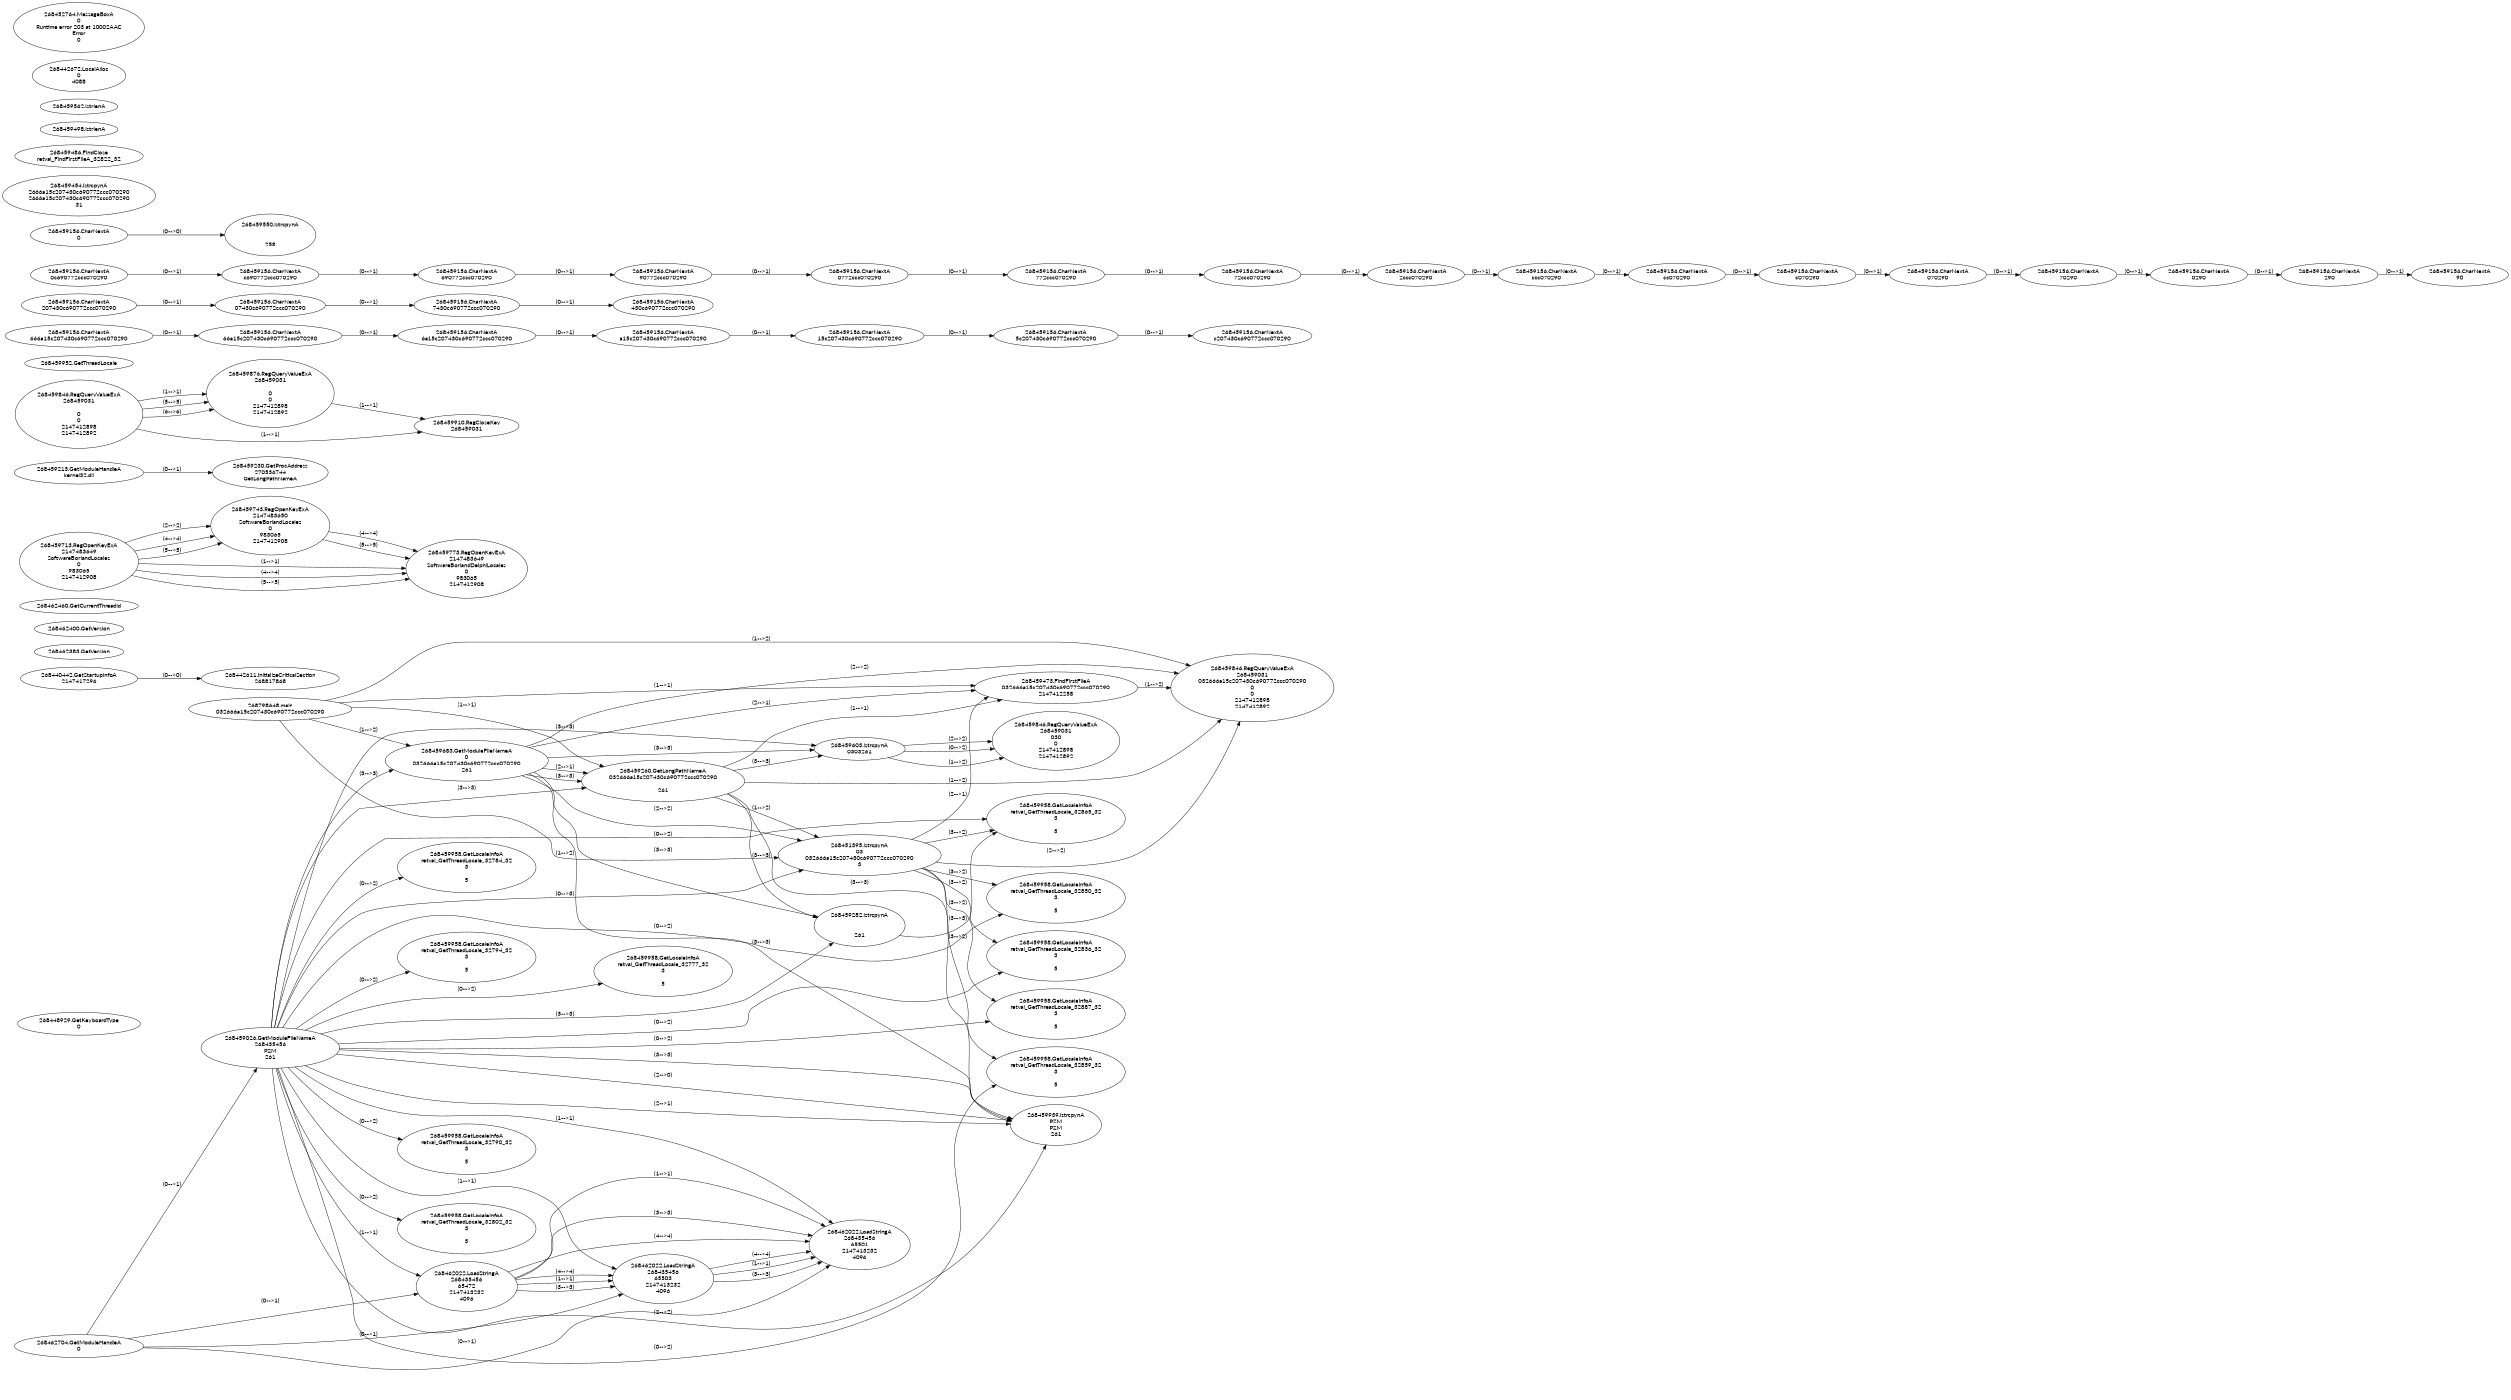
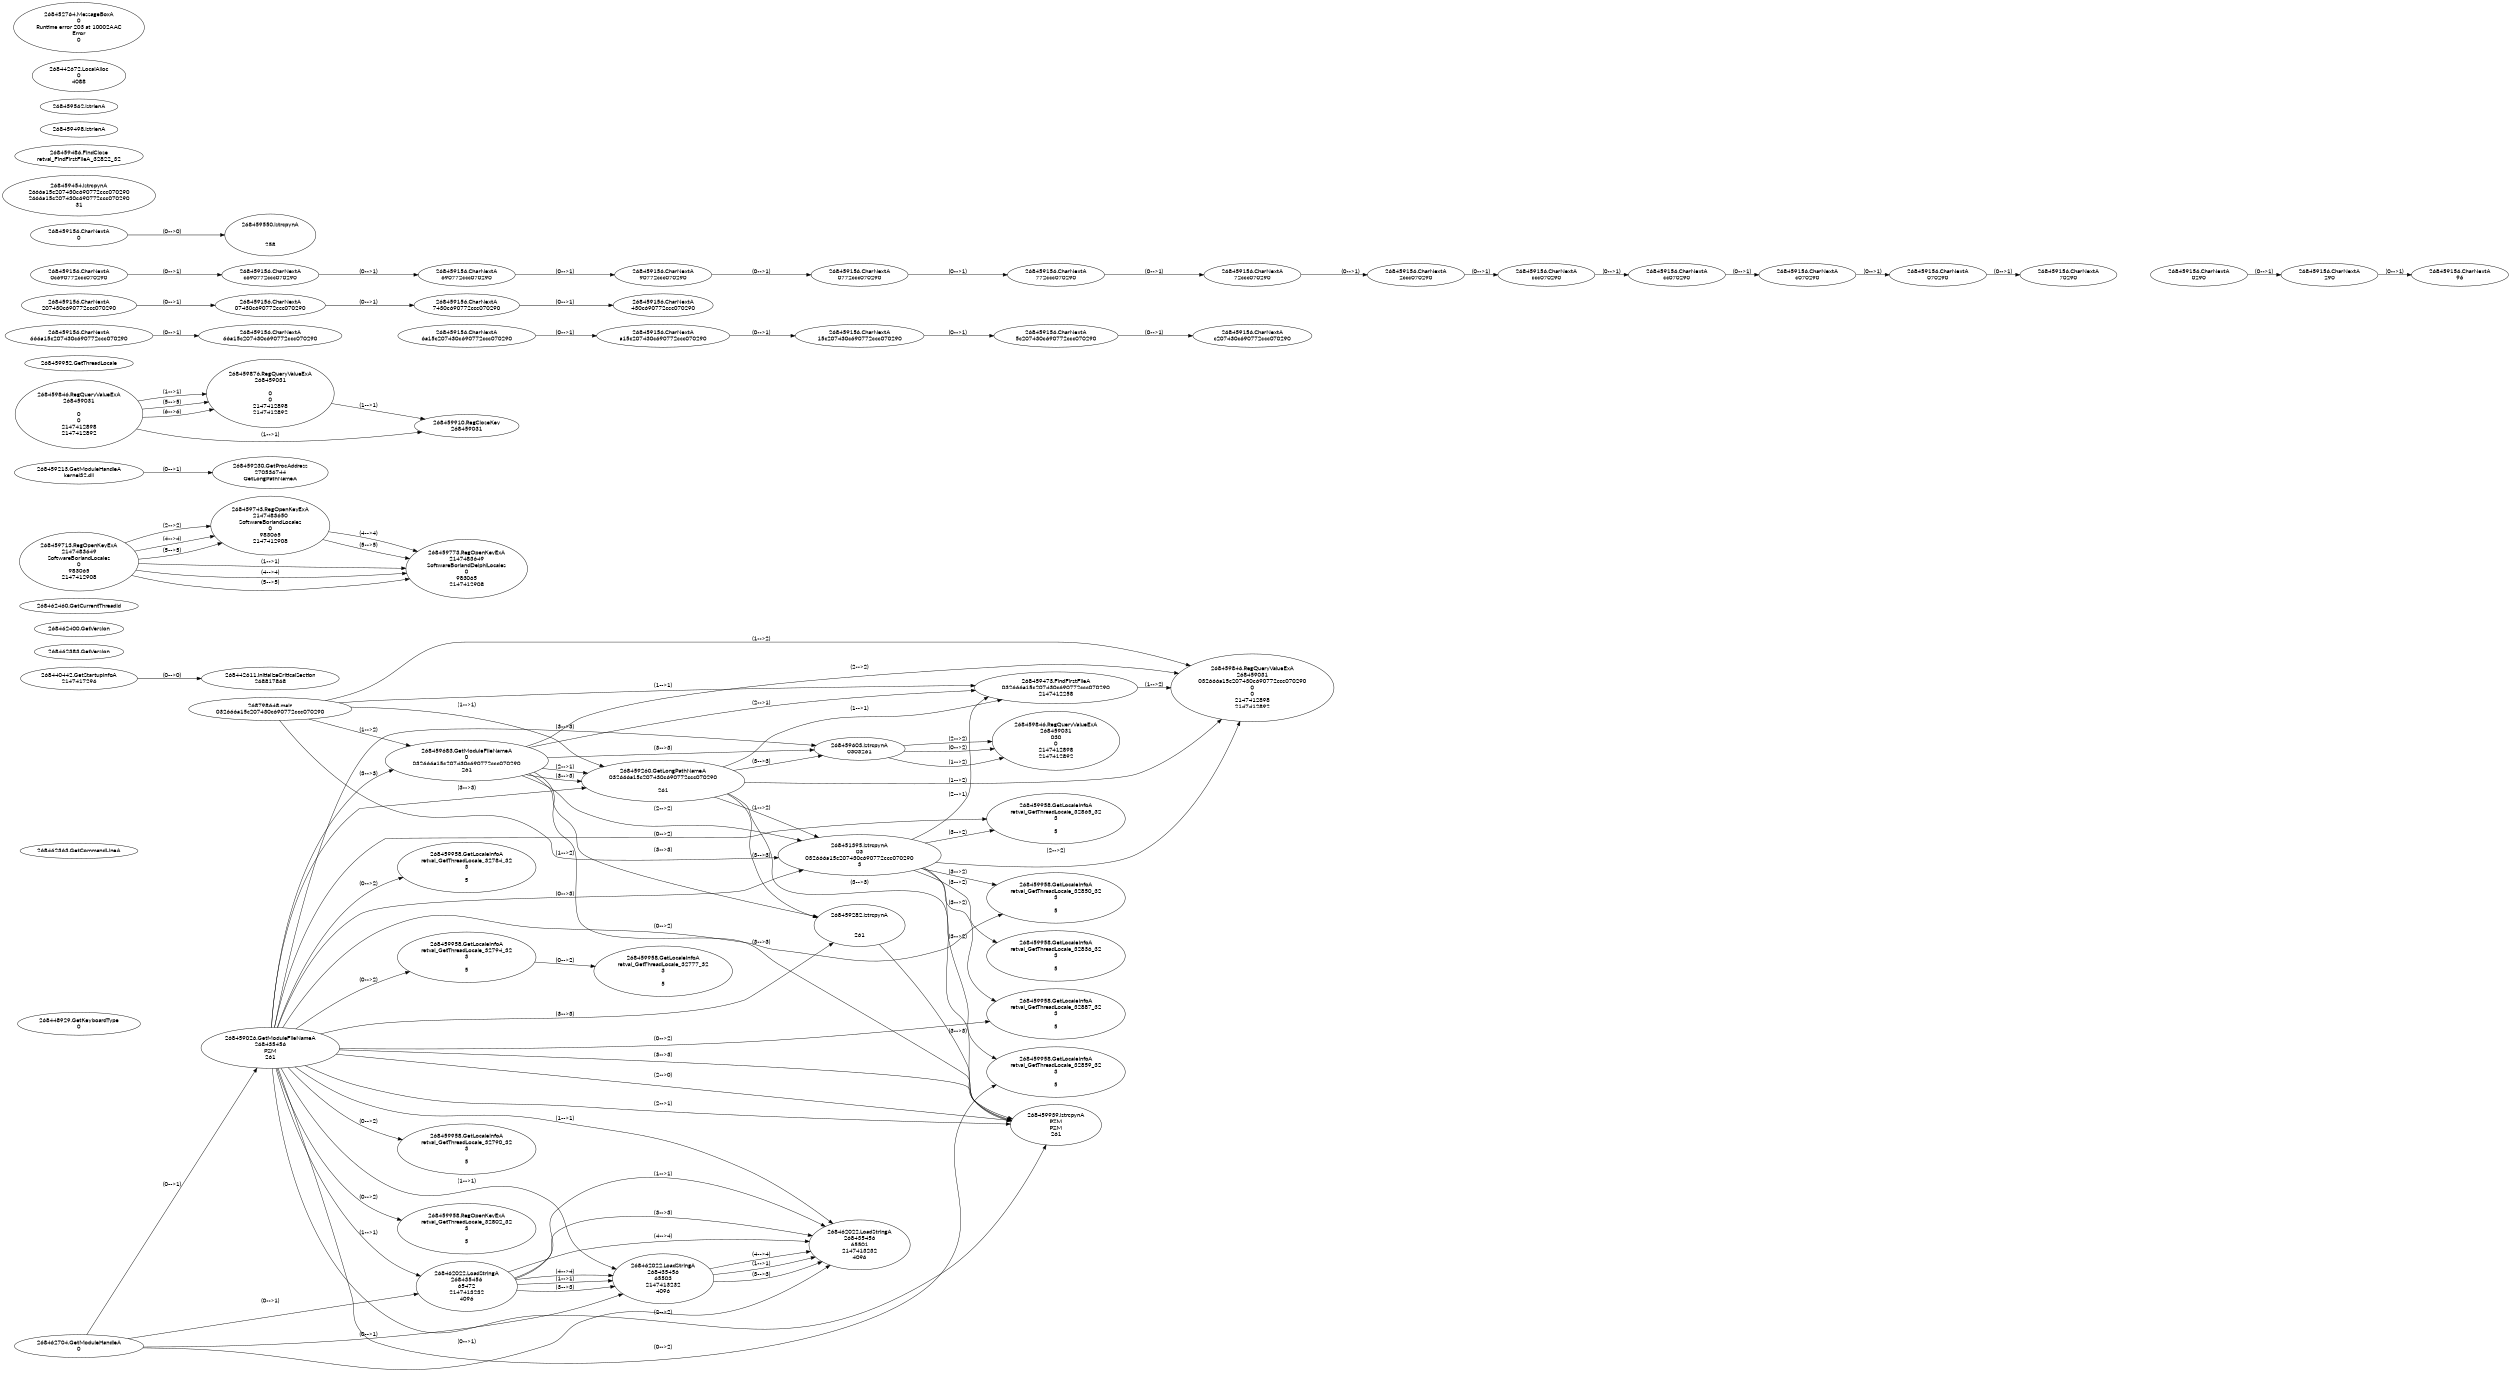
(2132, 275) -> none
(2460, 275) -> (2460, 275)
(368, 336) -> none
none -> (79, 851)
(972, 901) -> (950, 1032)
(450, 998) -> (563, 964)
(681, 1031) -> none
(467, 1229) -> (467, 1229)
